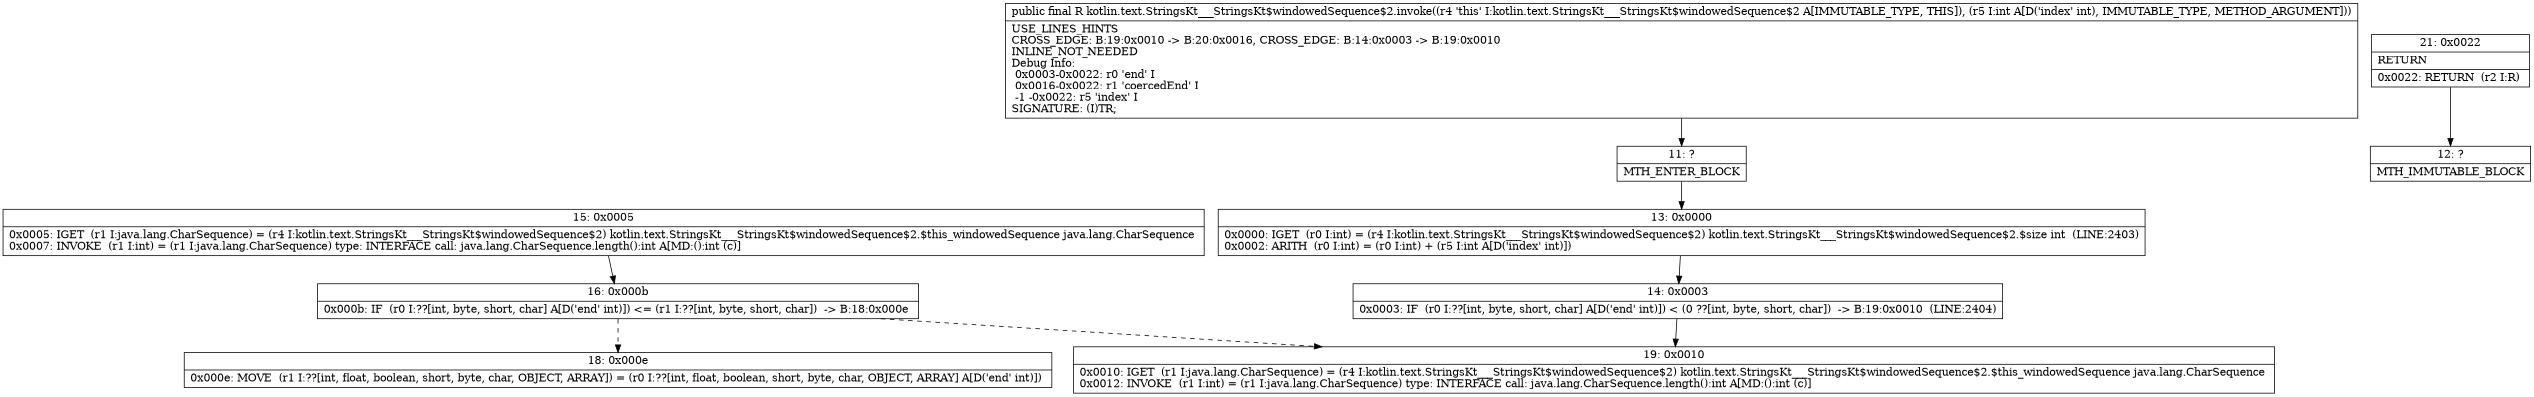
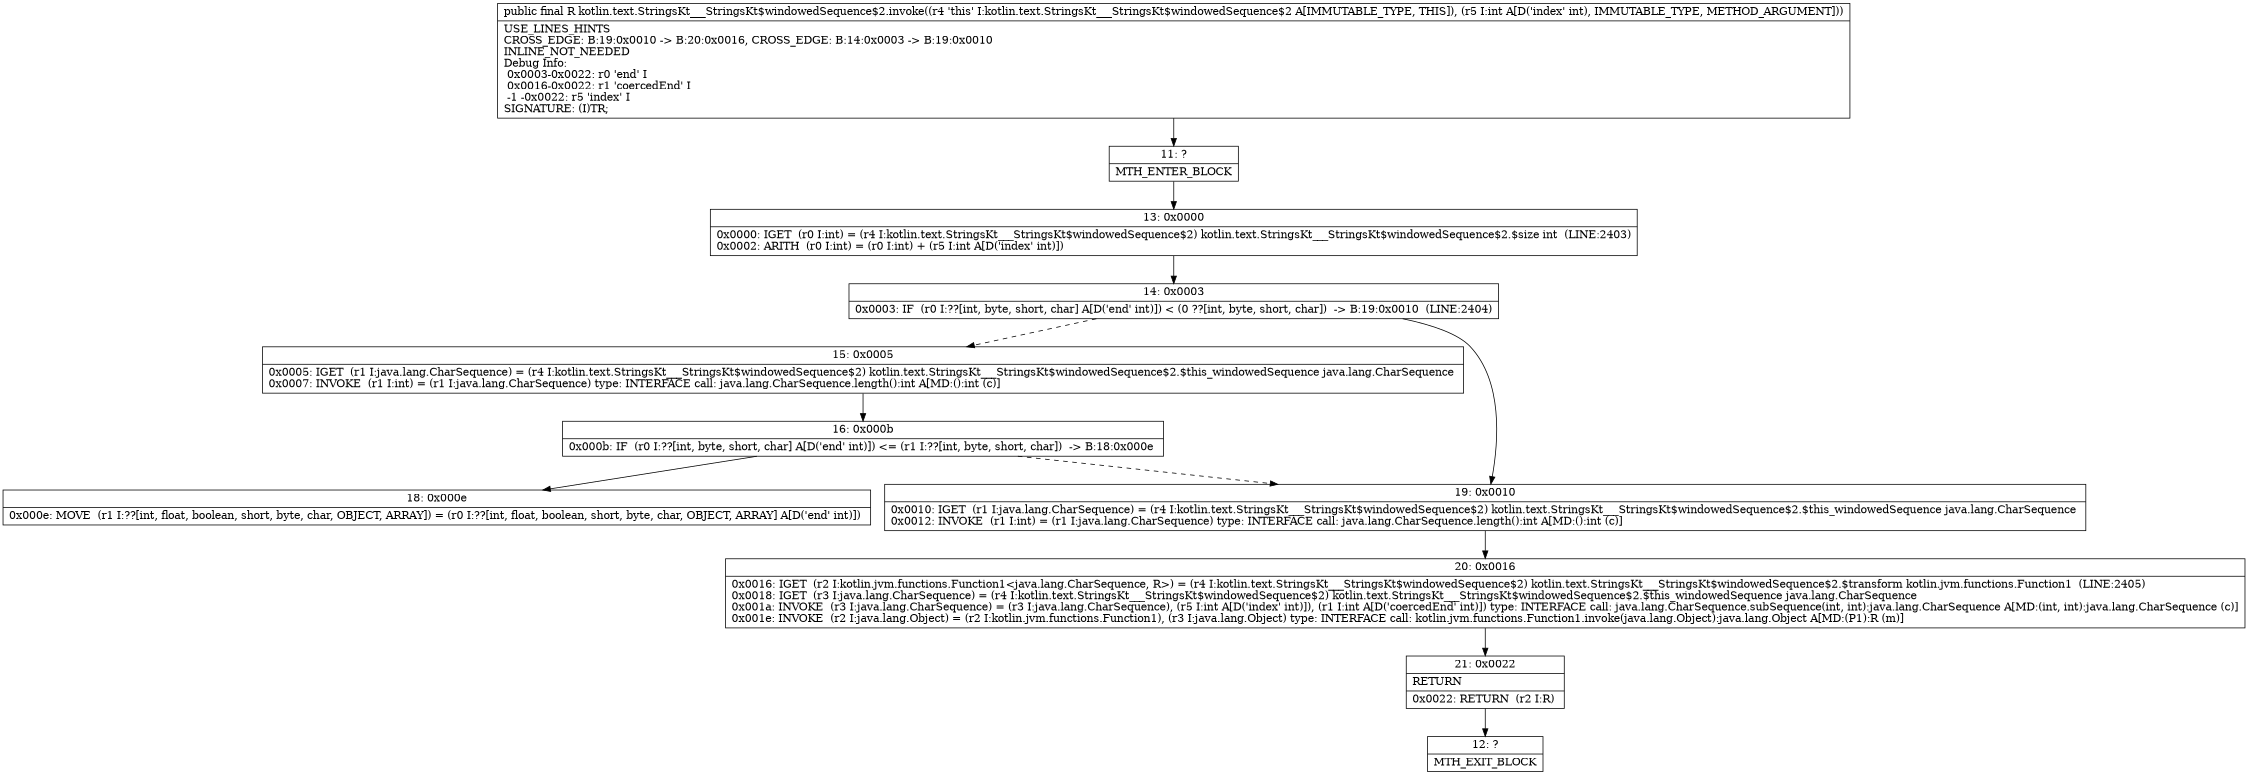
(2450, 172) -> (1485, 762)
(618, 332) -> (654, 473)
none -> (1035, 332)
none -> (1485, 593)
